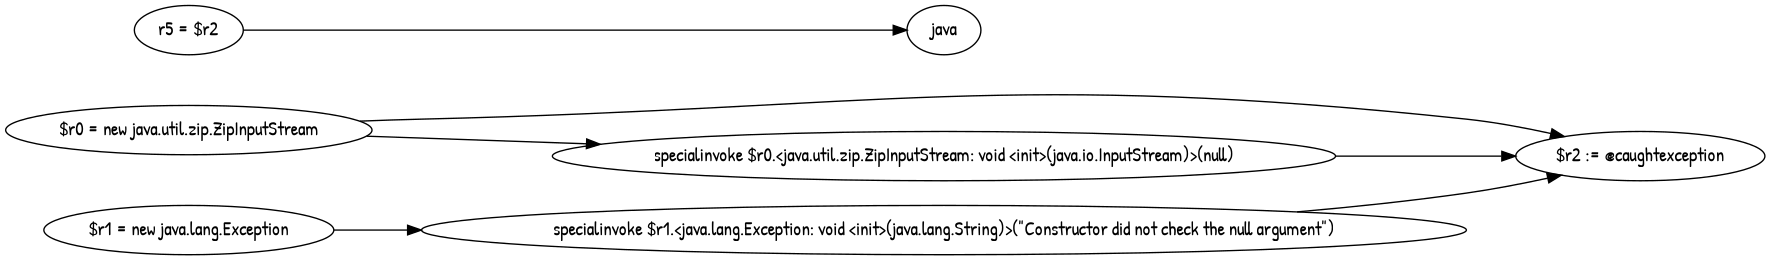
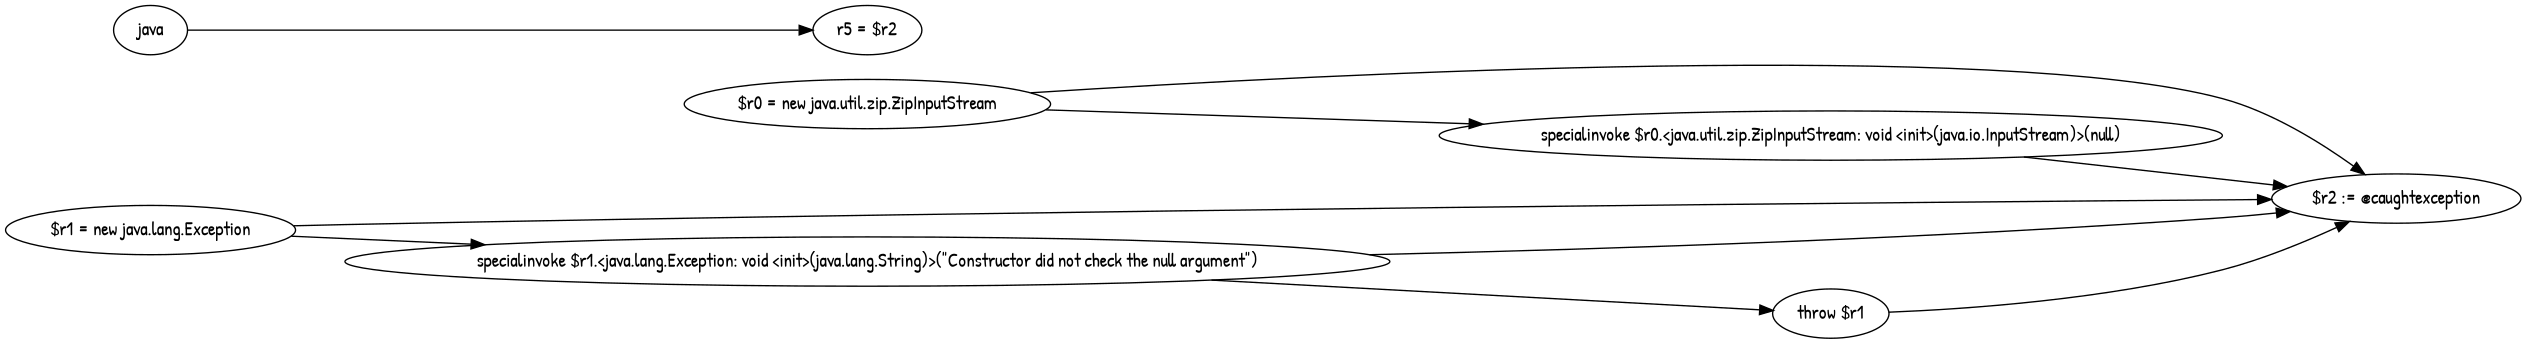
(568, 30) -> (493, 30)
none -> (1275, 210)
none -> (1831, 314)
